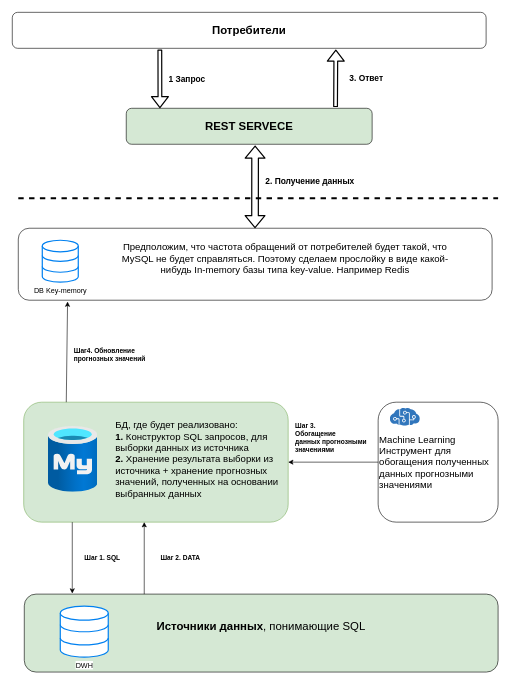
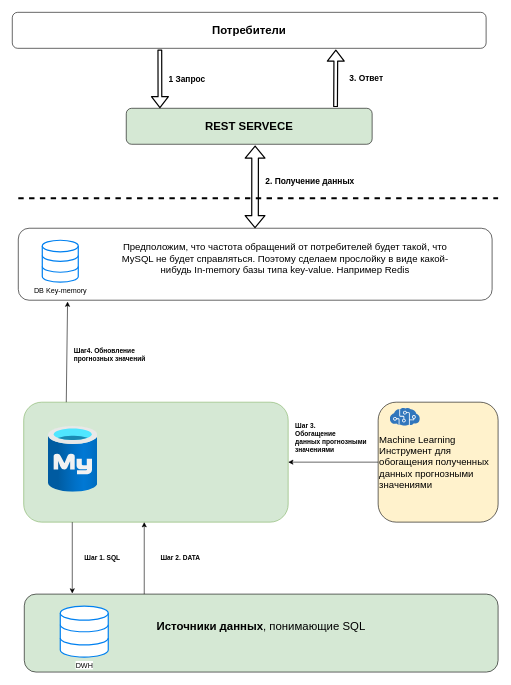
(198, 459) -> none
(438, 462) -> (438, 462)
